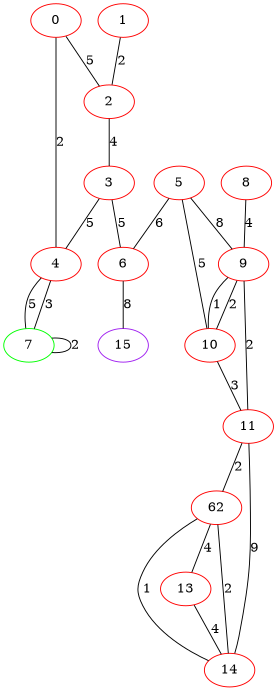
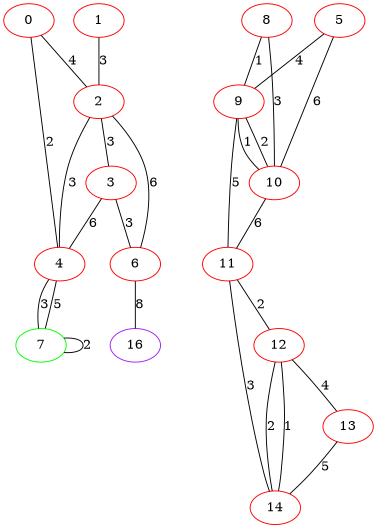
(91, 61) -> (73, 61)
(122, 61) -> (104, 61)
none -> (273, 102)
(114, 142) -> (111, 142)
none -> (65, 180)
(91, 224) -> (93, 224)
(122, 224) -> (130, 224)
(151, 224) -> (147, 177)
(220, 224) -> (300, 61)
(249, 224) -> (259, 61)
(203, 264) -> (317, 102)
(123, 345) -> (135, 345)
(250, 345) -> (236, 183)
(235, 386) -> (259, 224)
(217, 508) -> (279, 345)
(255, 548) -> (251, 386)
(216, 630) -> (326, 467)
